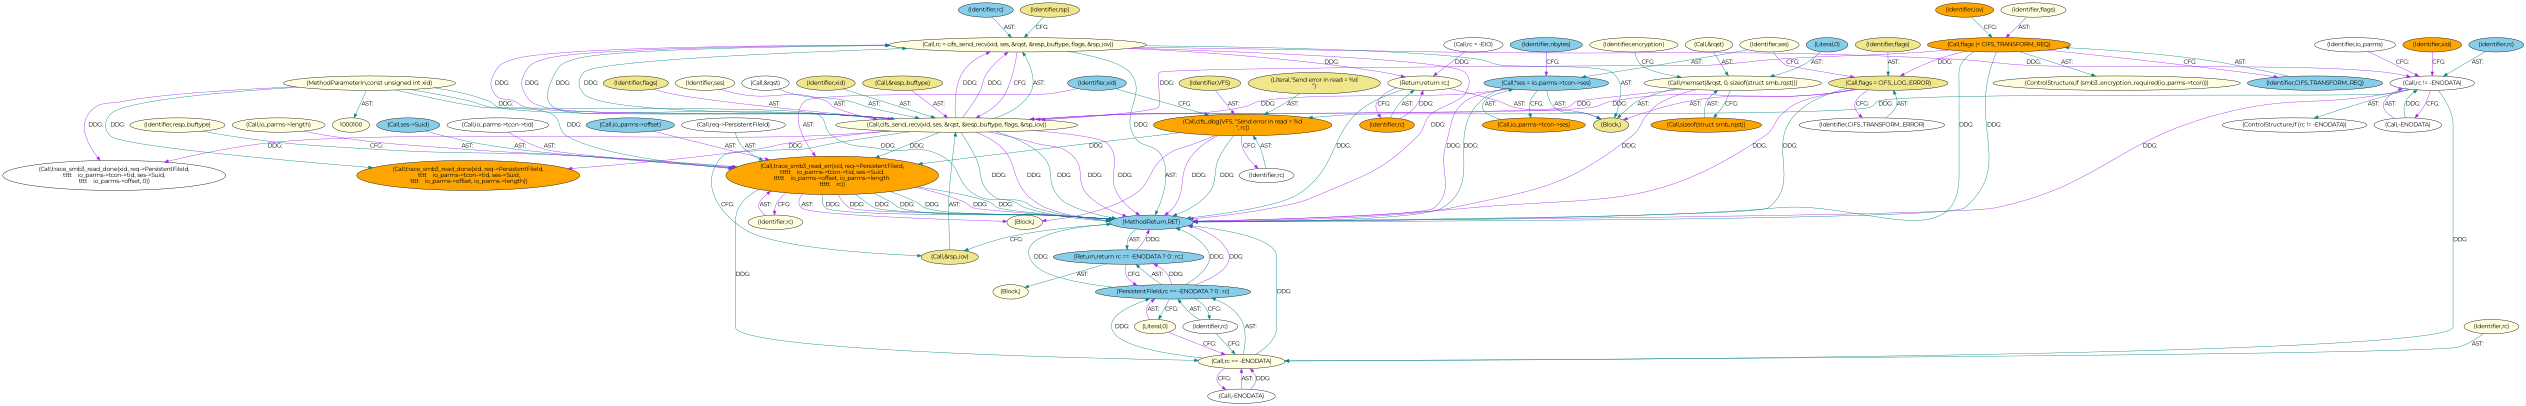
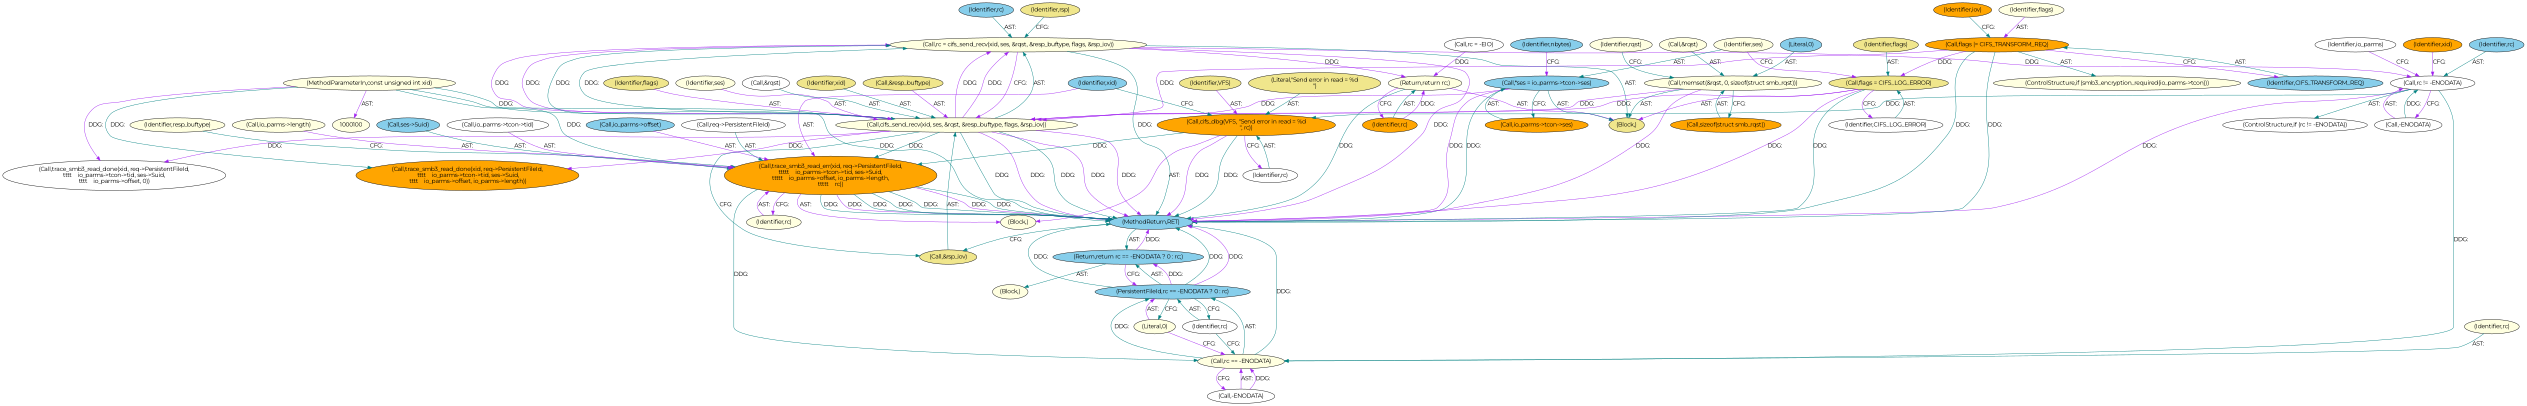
(1634, 45) -> (1621, 45)
(361, 102) -> (361, 102)
(1872, 125) -> (1886, 125)
